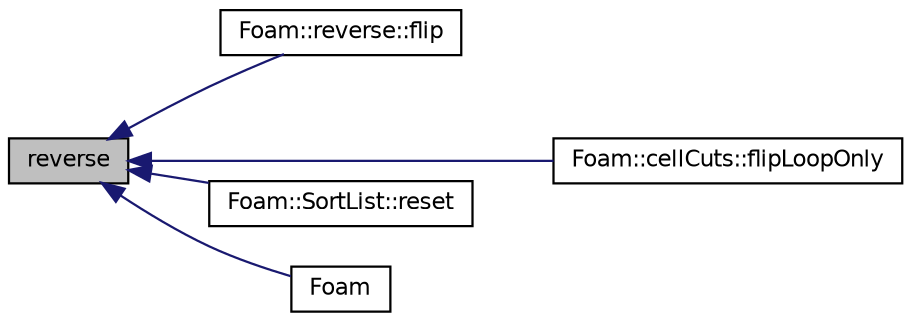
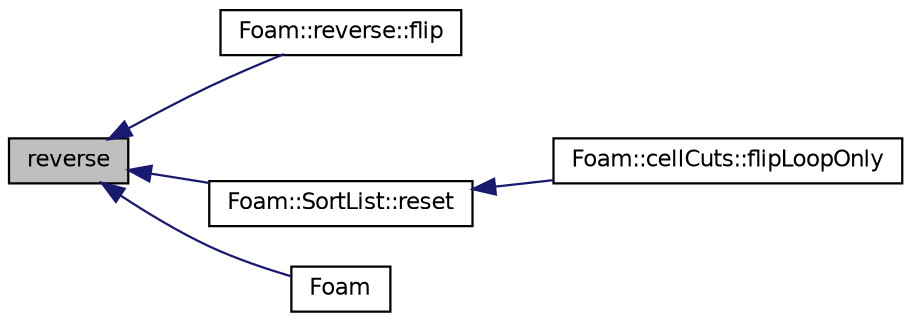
(353, 161) -> (524, 183)
